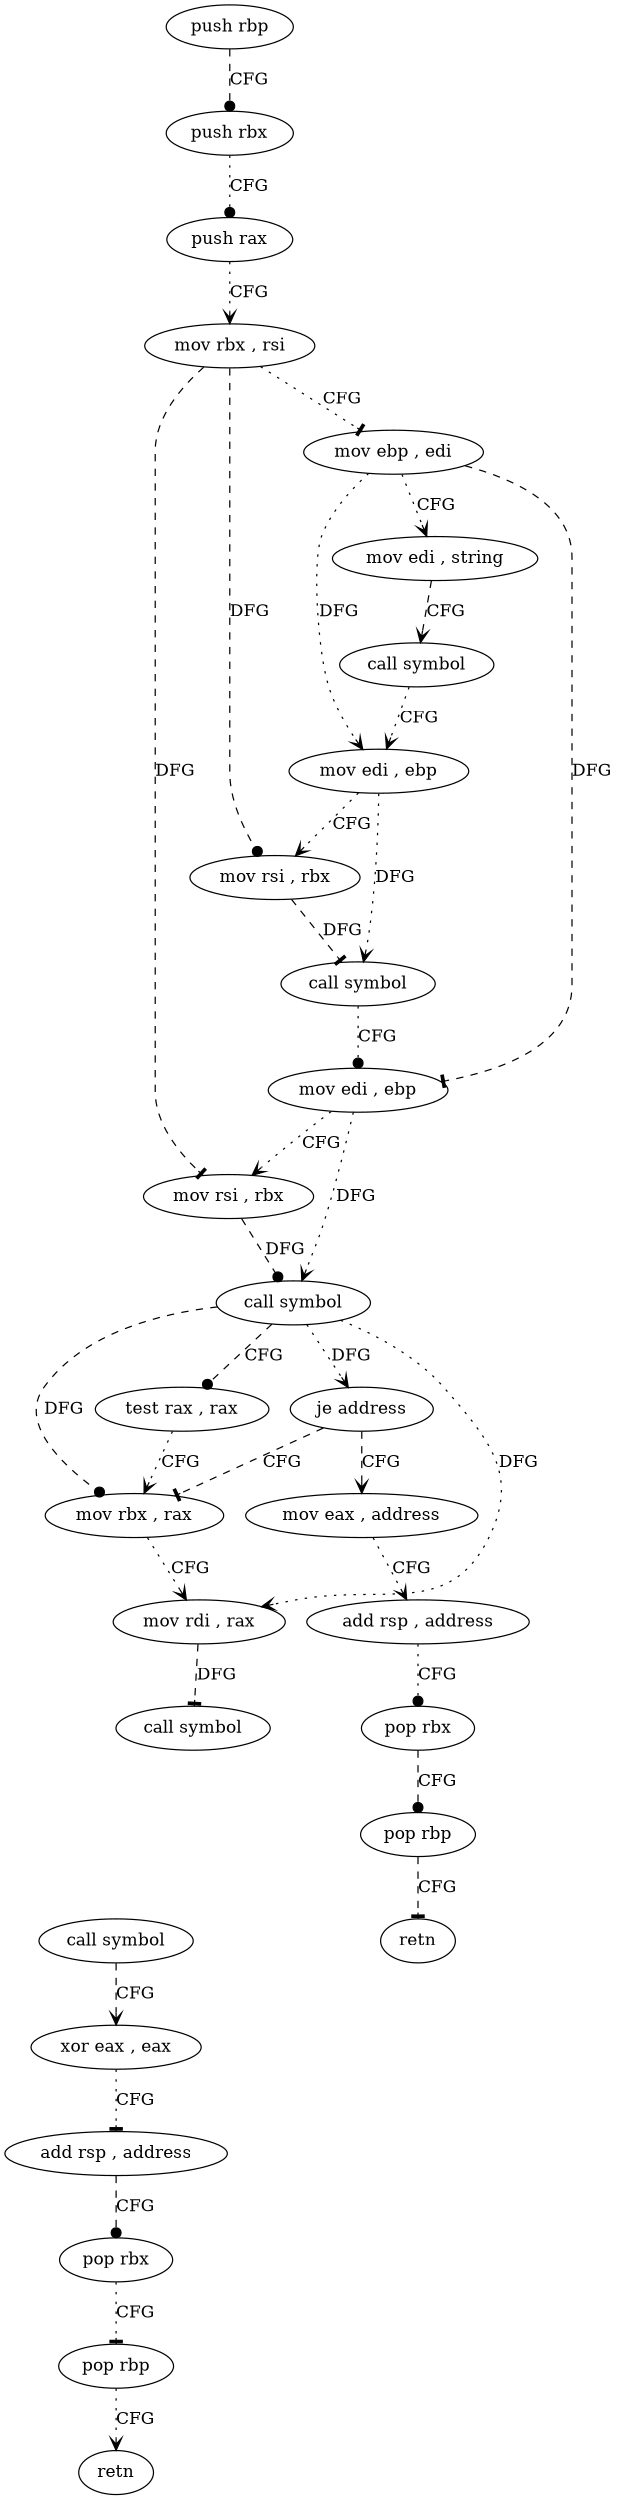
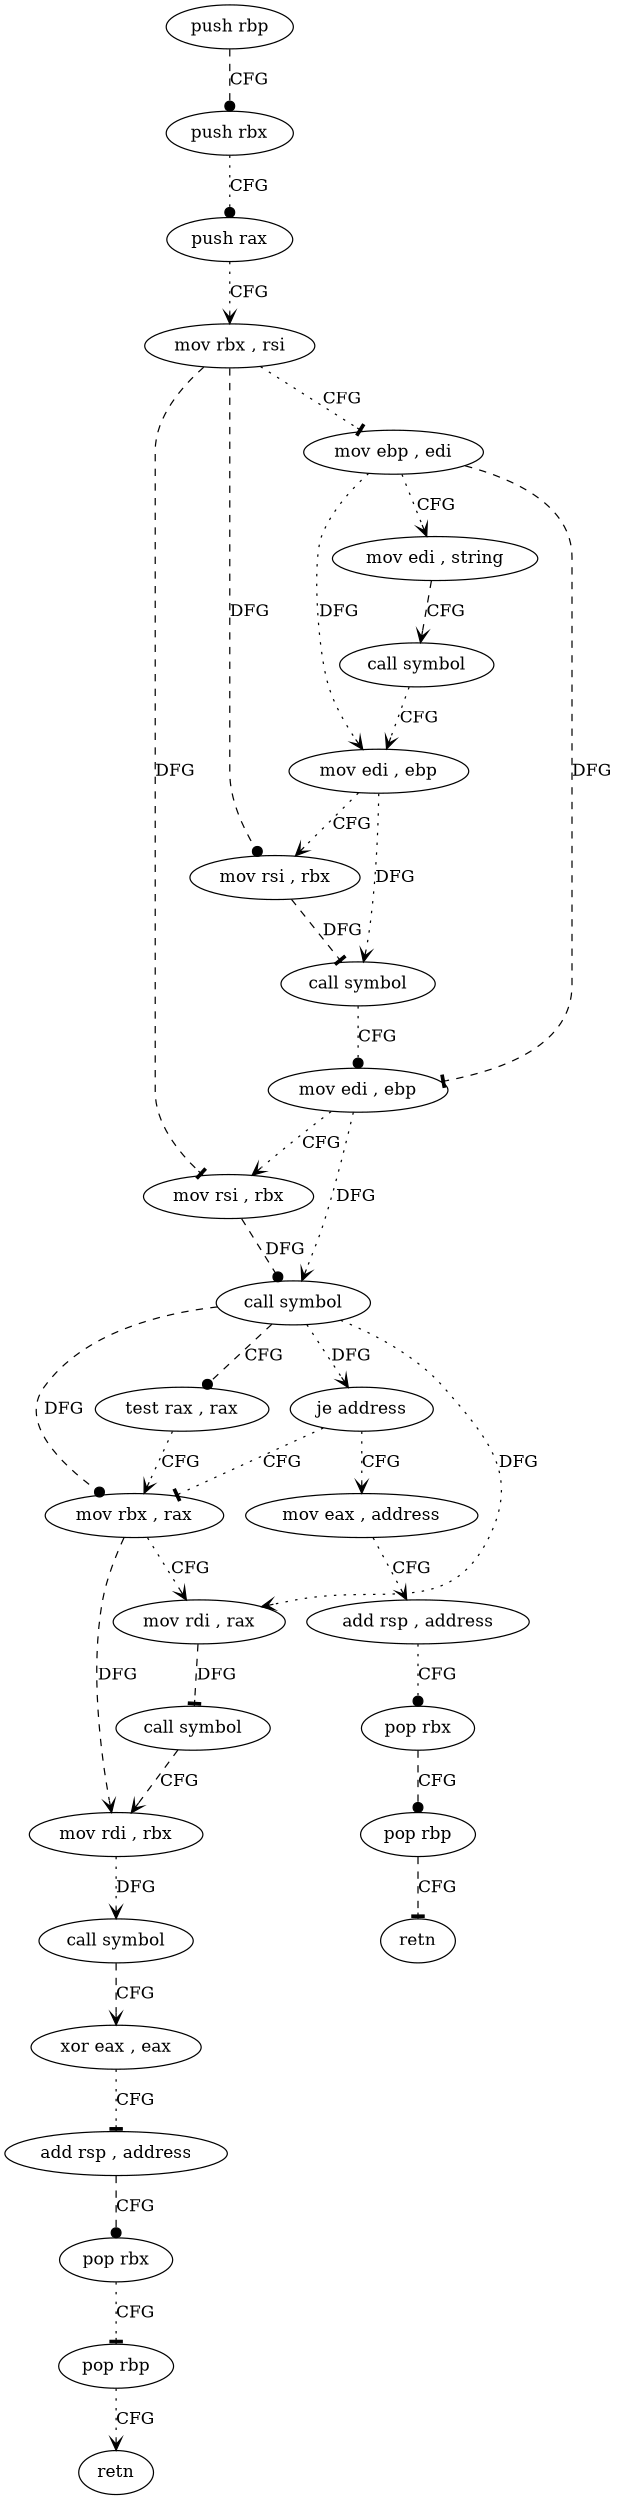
(362, 1456) -> (362, 1456)
(252, 1461) -> (252, 1461)
none -> (116, 1835)
